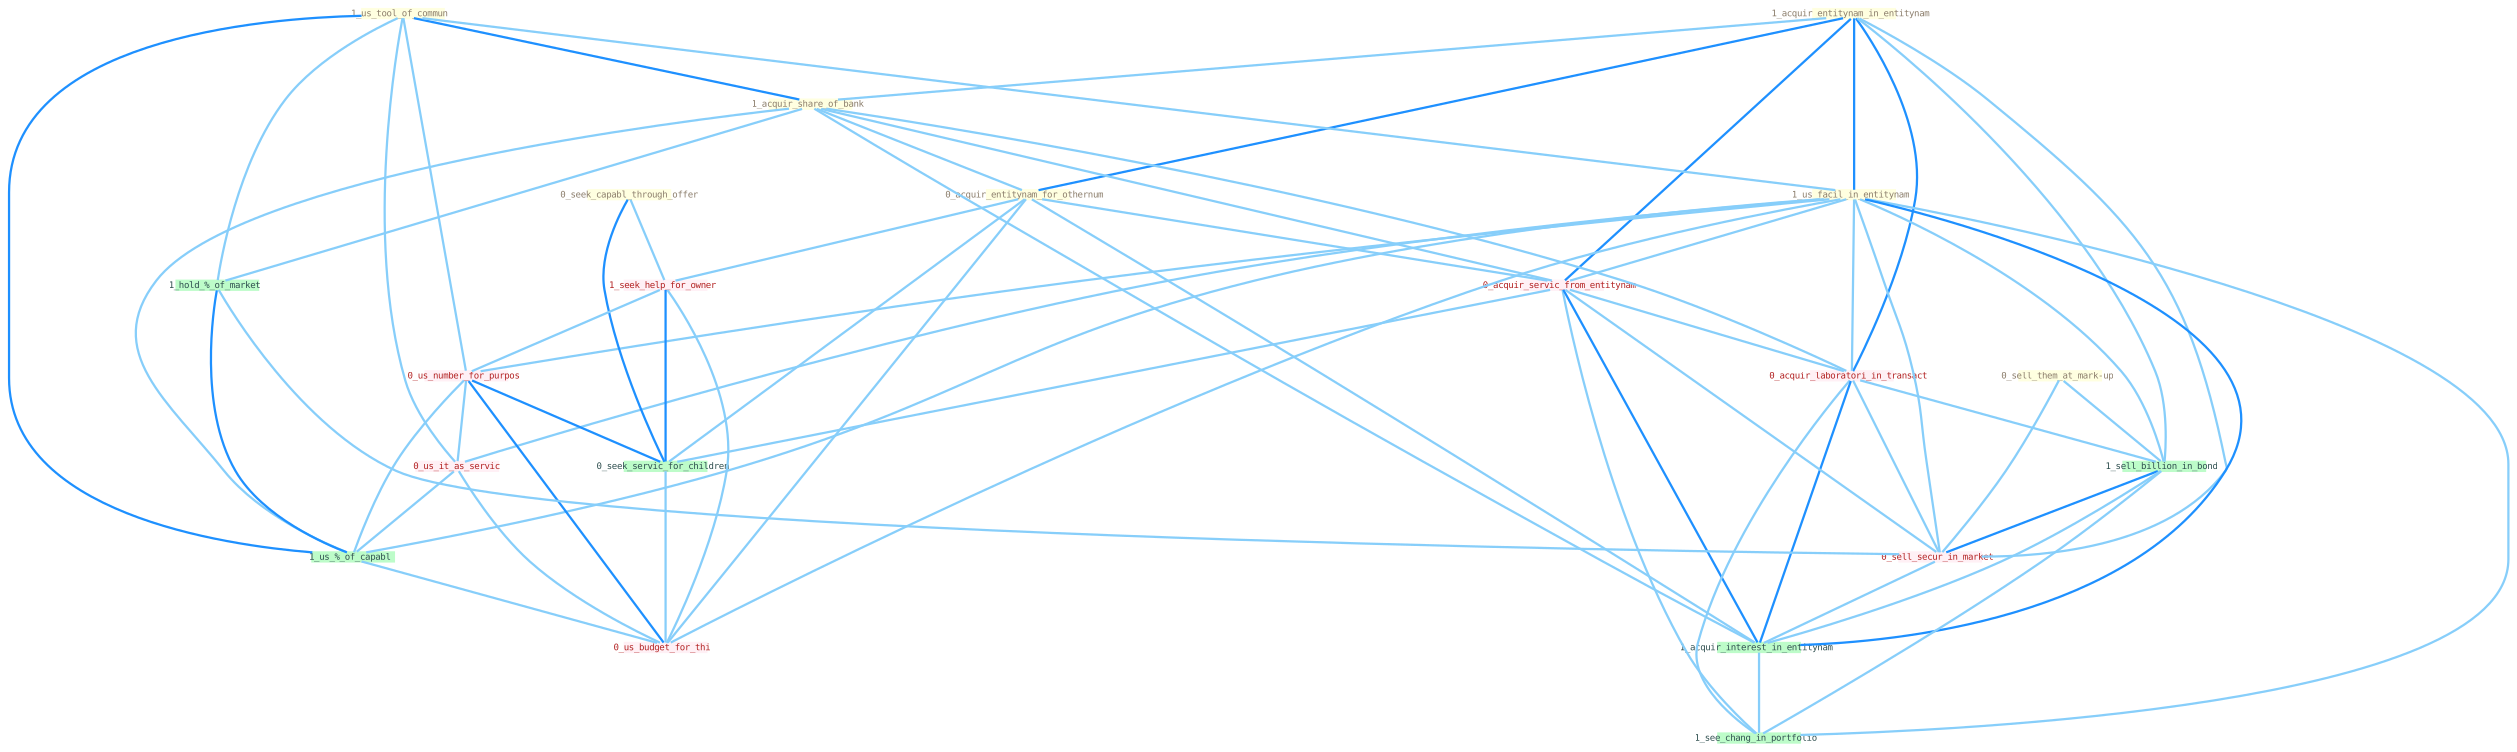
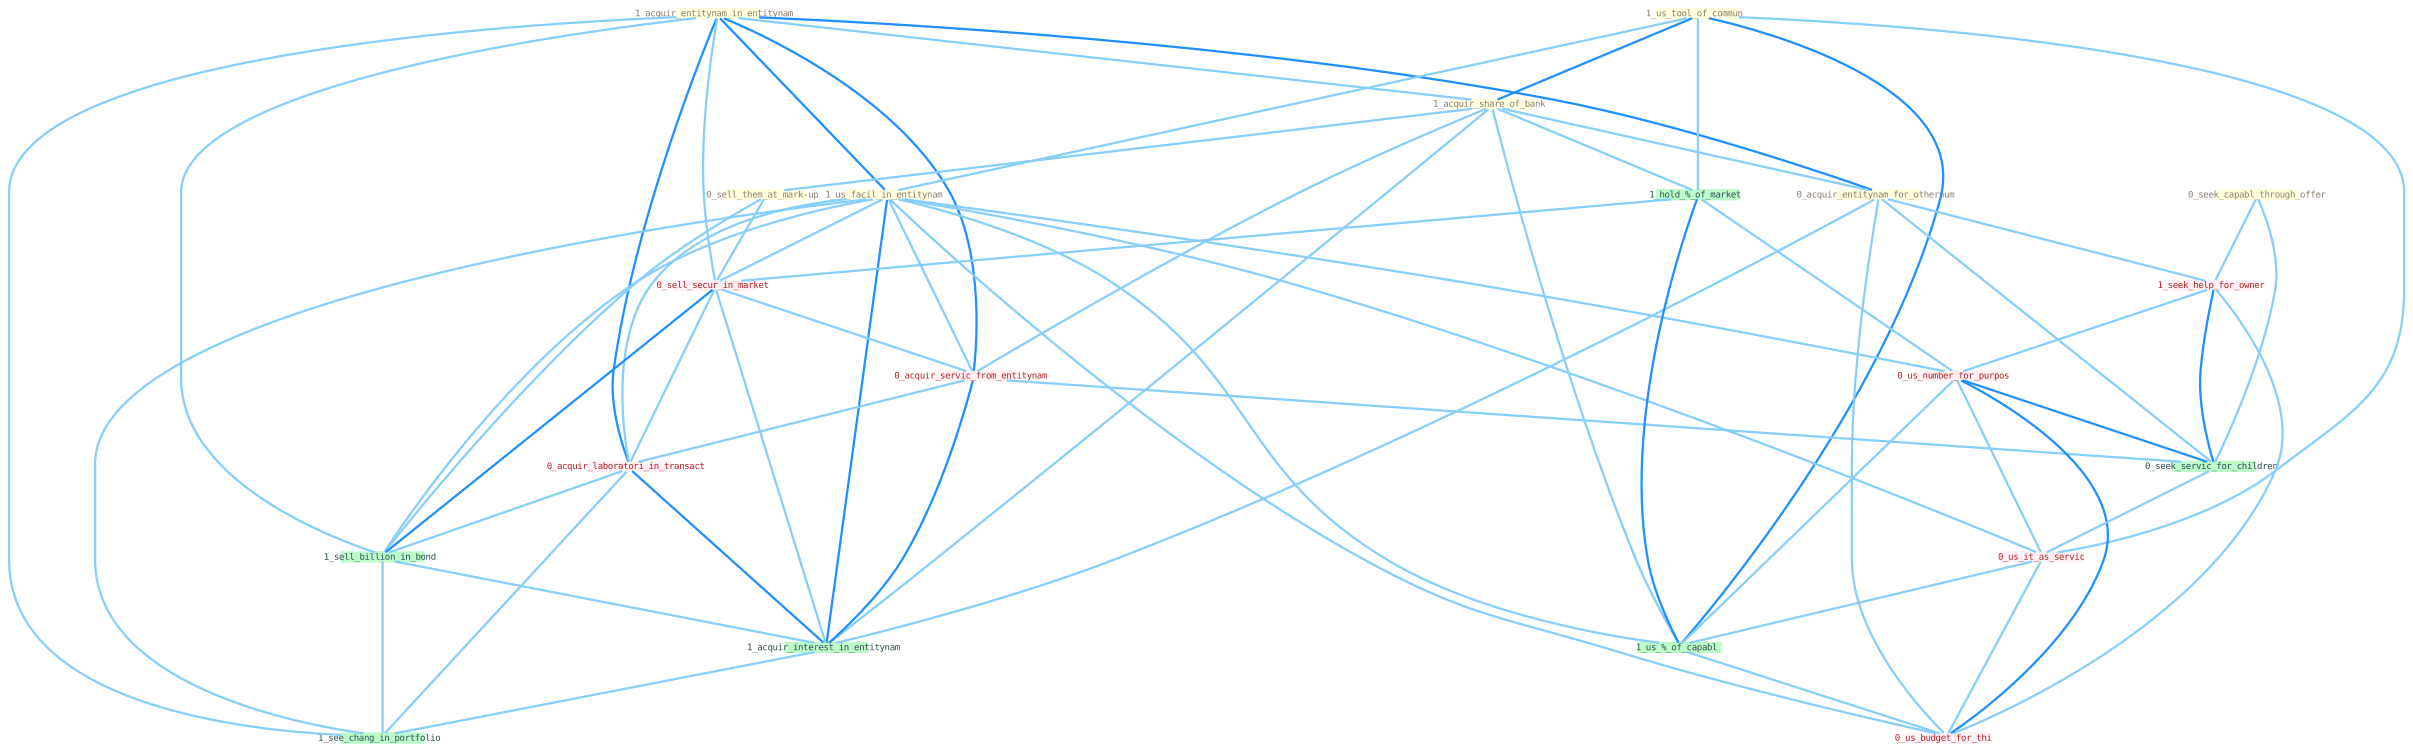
(435, 194) -> (1827, 285)
(1345, 207) -> (1180, 143)
(1295, 240) -> none
(614, 333) -> (2265, 333)
(1629, 526) -> (9, 222)
(666, 557) -> (2128, 512)
